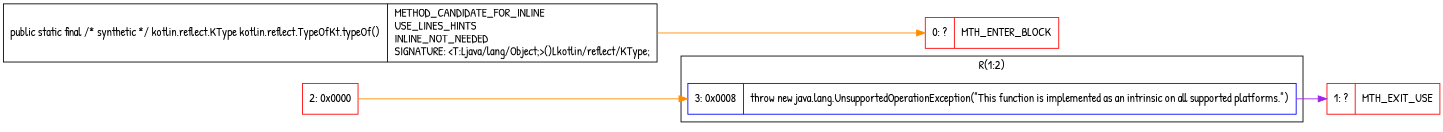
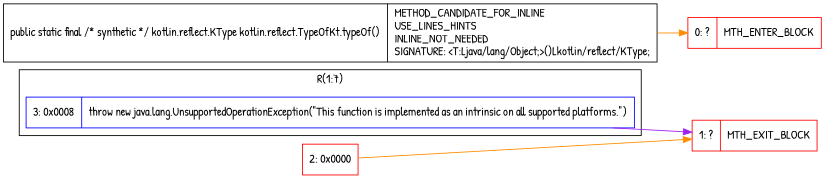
(992, 66) -> (330, 80)
(1398, 98) -> (769, 135)
(519, 99) -> (521, 149)
